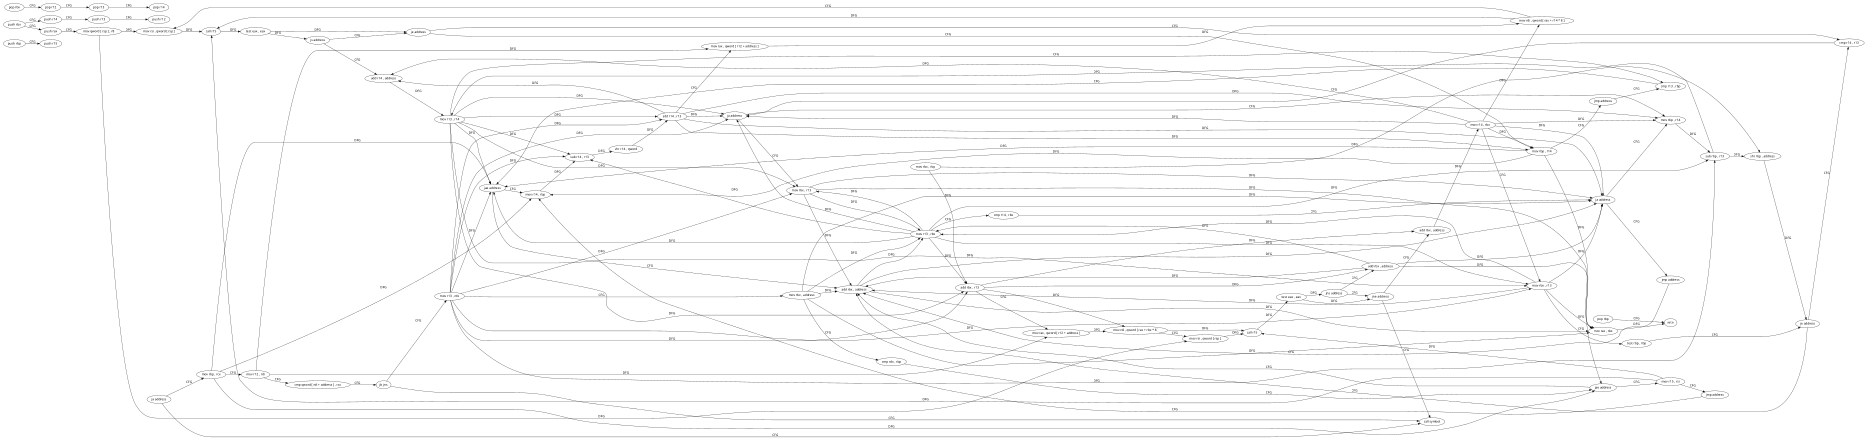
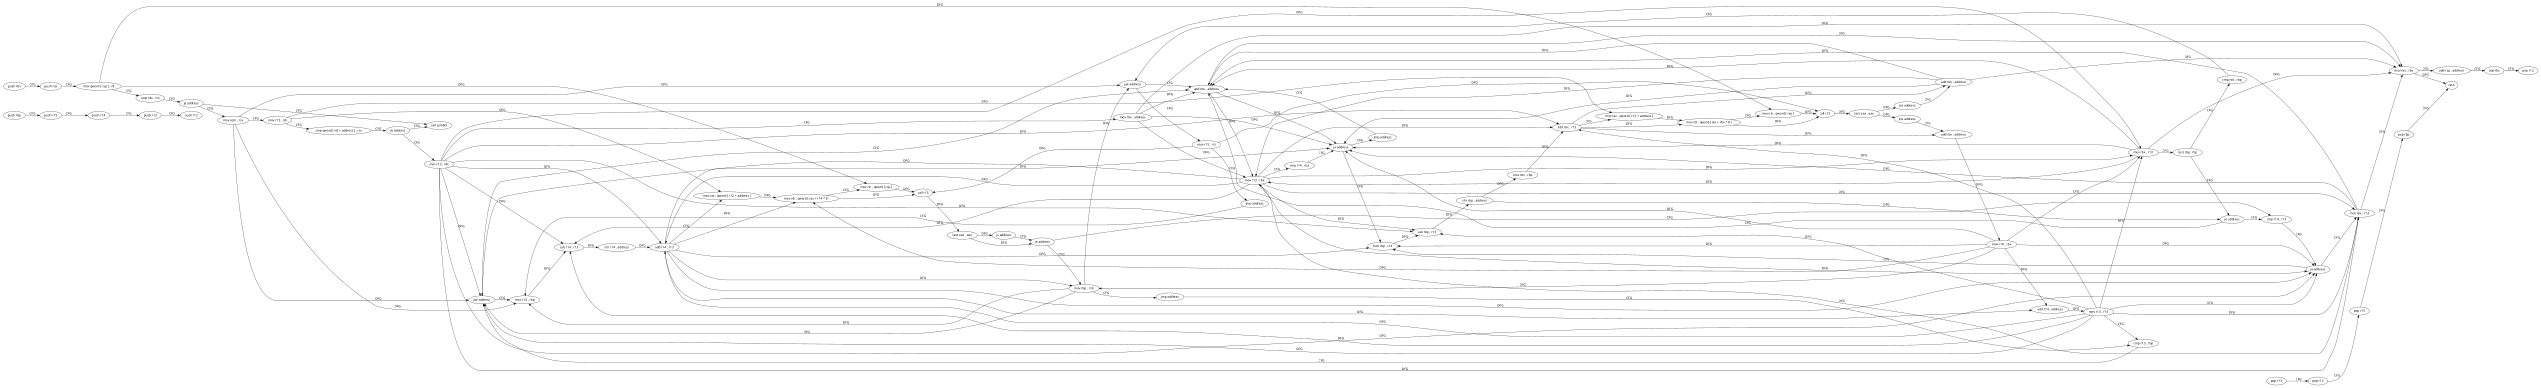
(74, 7) -> none
(31, 22) -> (74, 115)
(349, 59) -> none
none -> (2452, 71)
(1101, 74) -> (1770, 235)
none -> (150, 98)
(1371, 140) -> (1498, 188)
(626, 149) -> (617, 247)
none -> (937, 177)
none -> (734, 224)
(1356, 295) -> none
none -> (2360, 311)
(827, 337) -> (2209, 117)
(1406, 358) -> none
(211, 375) -> (233, 120)
(384, 385) -> (398, 131)
